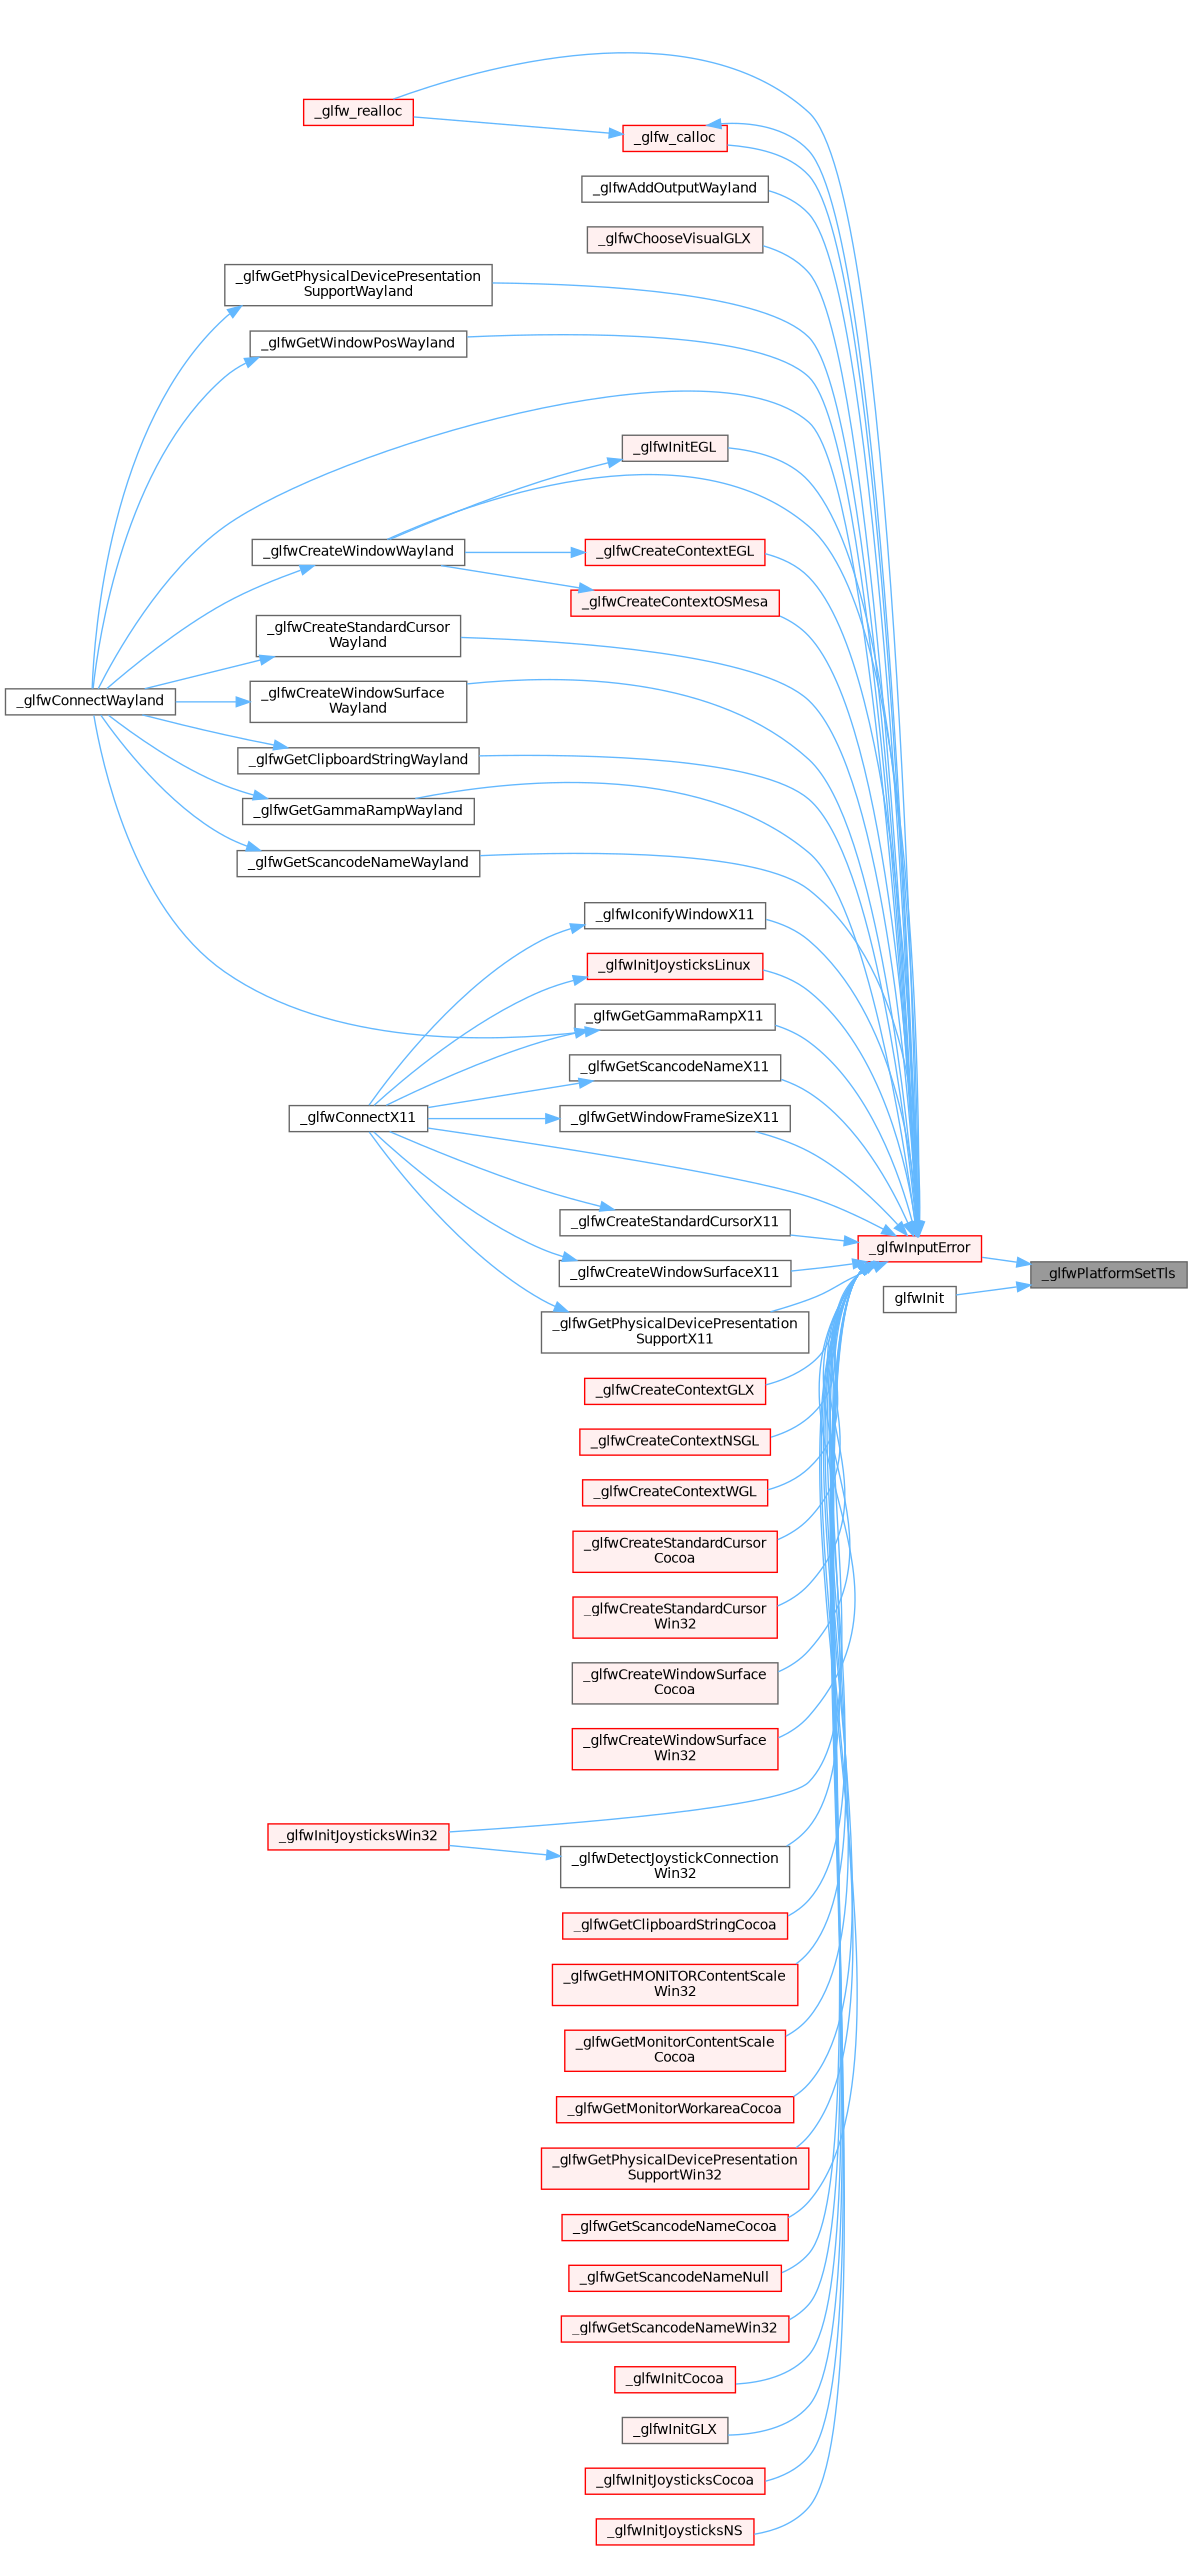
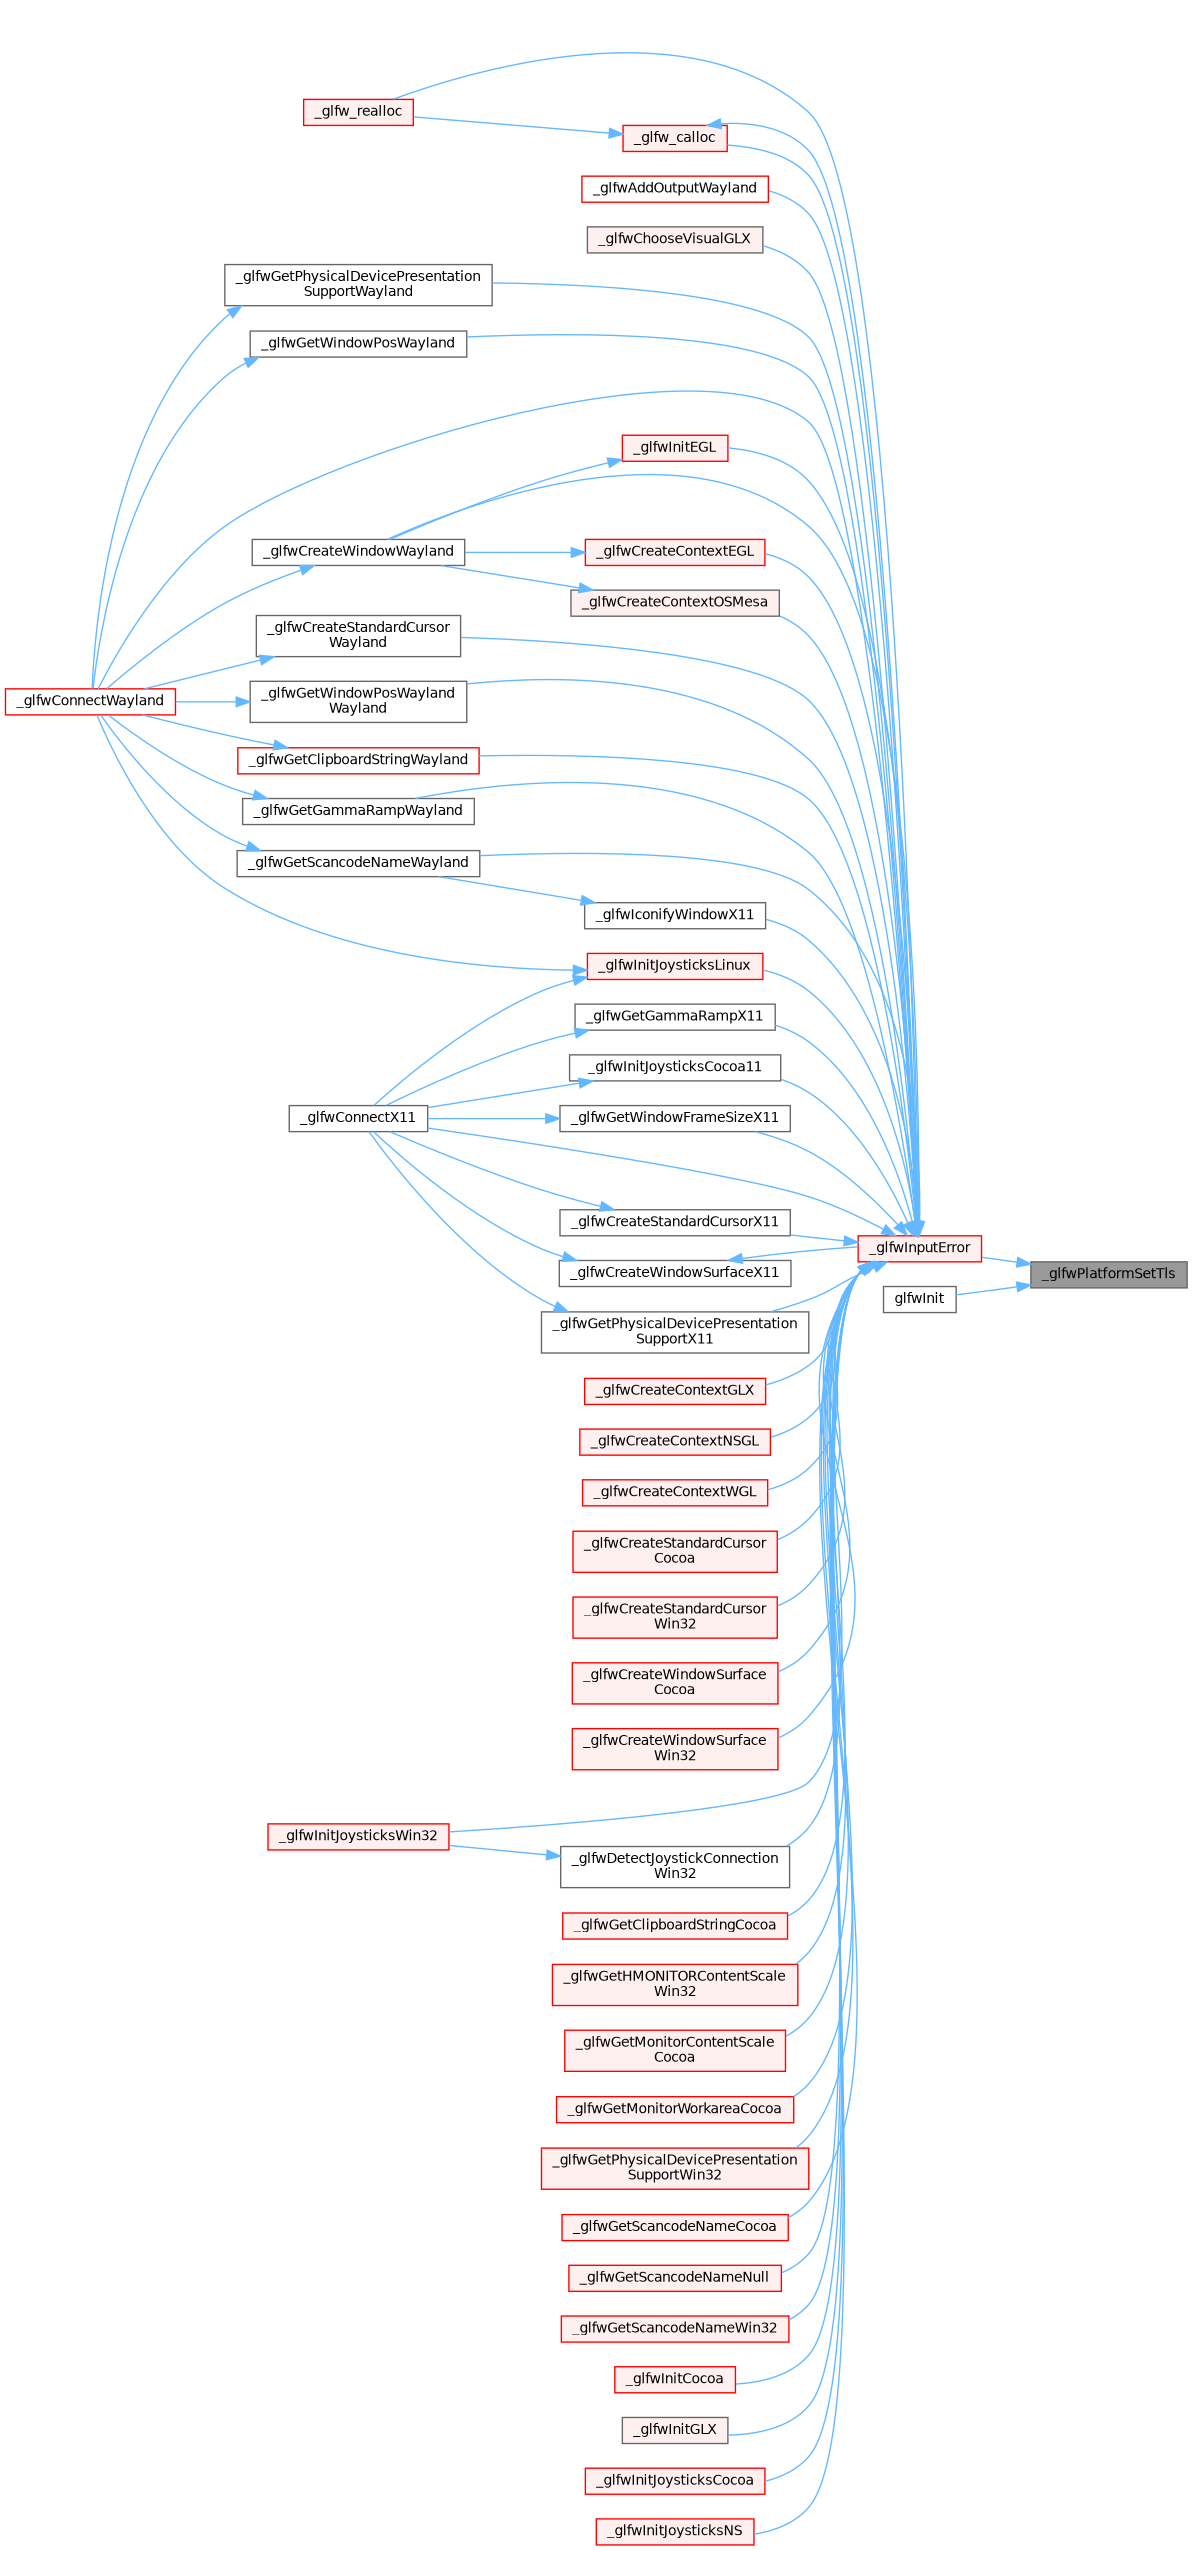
(675, 189) -> (675, 189)
(675, 448) -> (675, 448)
(675, 603) -> (675, 603)
(90, 702) -> (90, 702)
(358, 702) -> (358, 702)
(358, 761) -> (358, 761)
(259, 991) -> (289, 920)
(458, 1002) -> (510, 889)
(675, 1068) -> (675, 1068)
(822, 1268) -> (800, 1252)
(675, 1683) -> (675, 1683)
